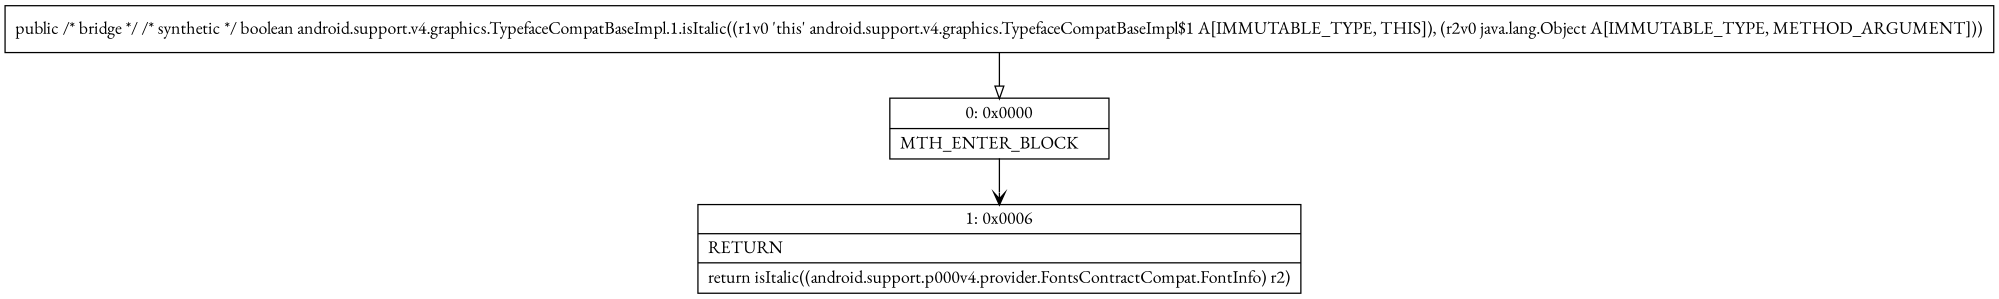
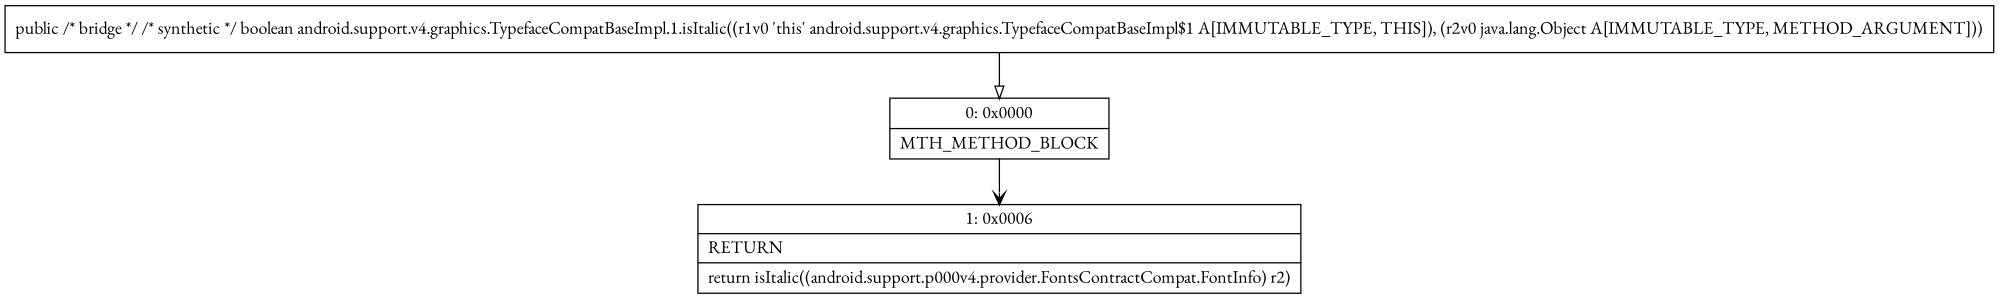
(990, 143) -> (999, 143)
